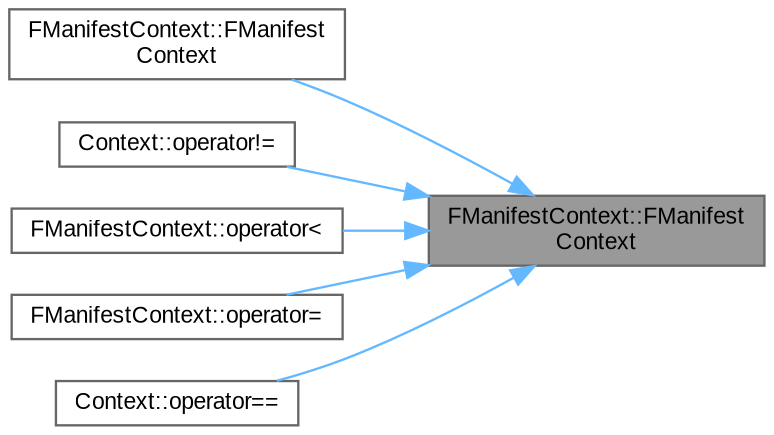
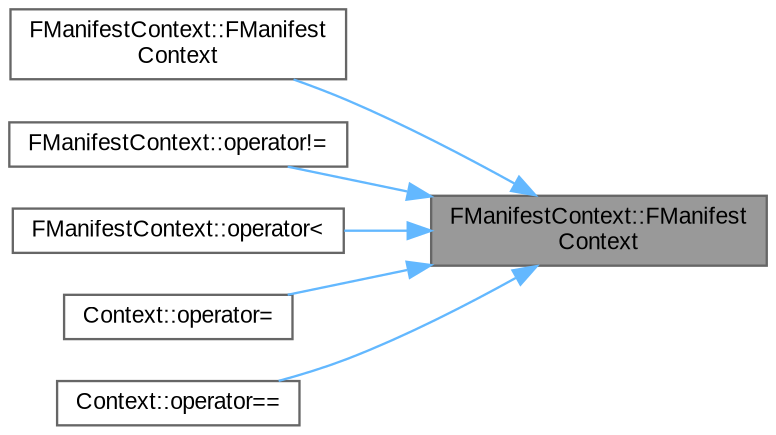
(177, 144) -> (178, 144)
(177, 317) -> (178, 317)
